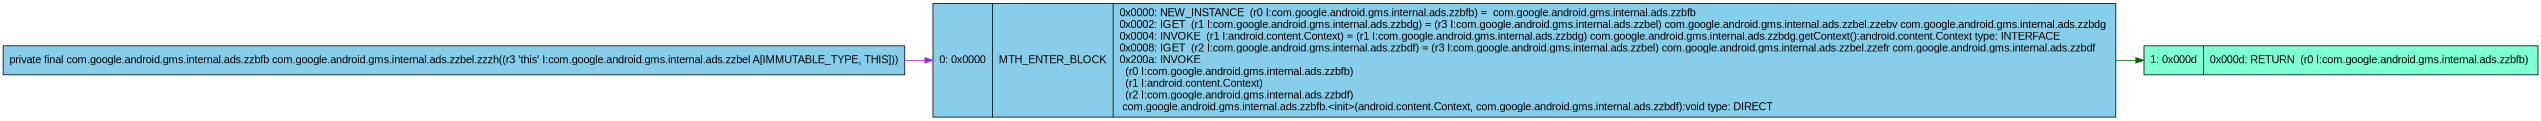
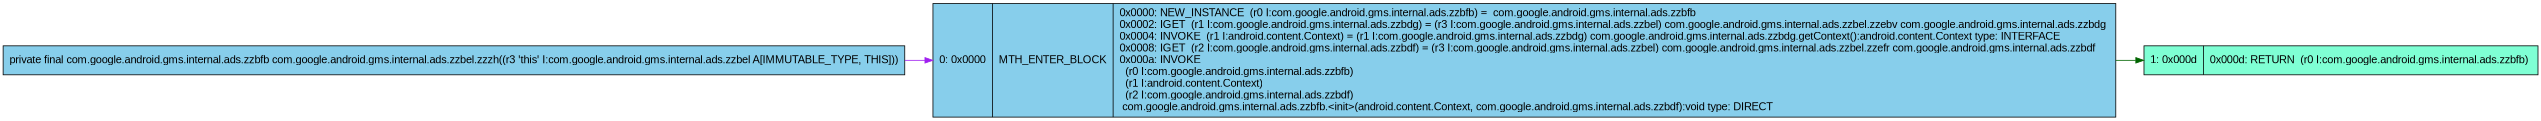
(1163, 60) -> (1163, 60)
